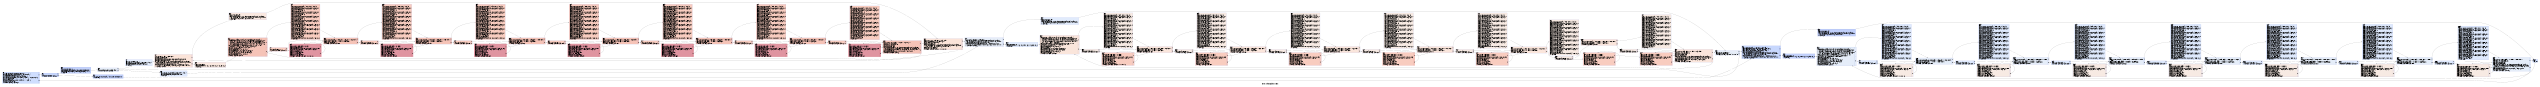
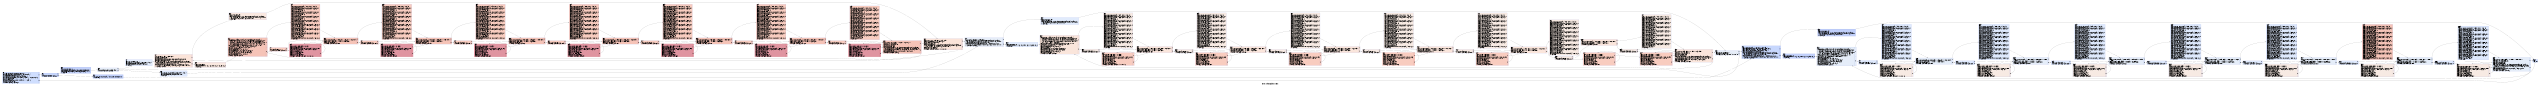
(2377, 42) -> (2377, 42)
